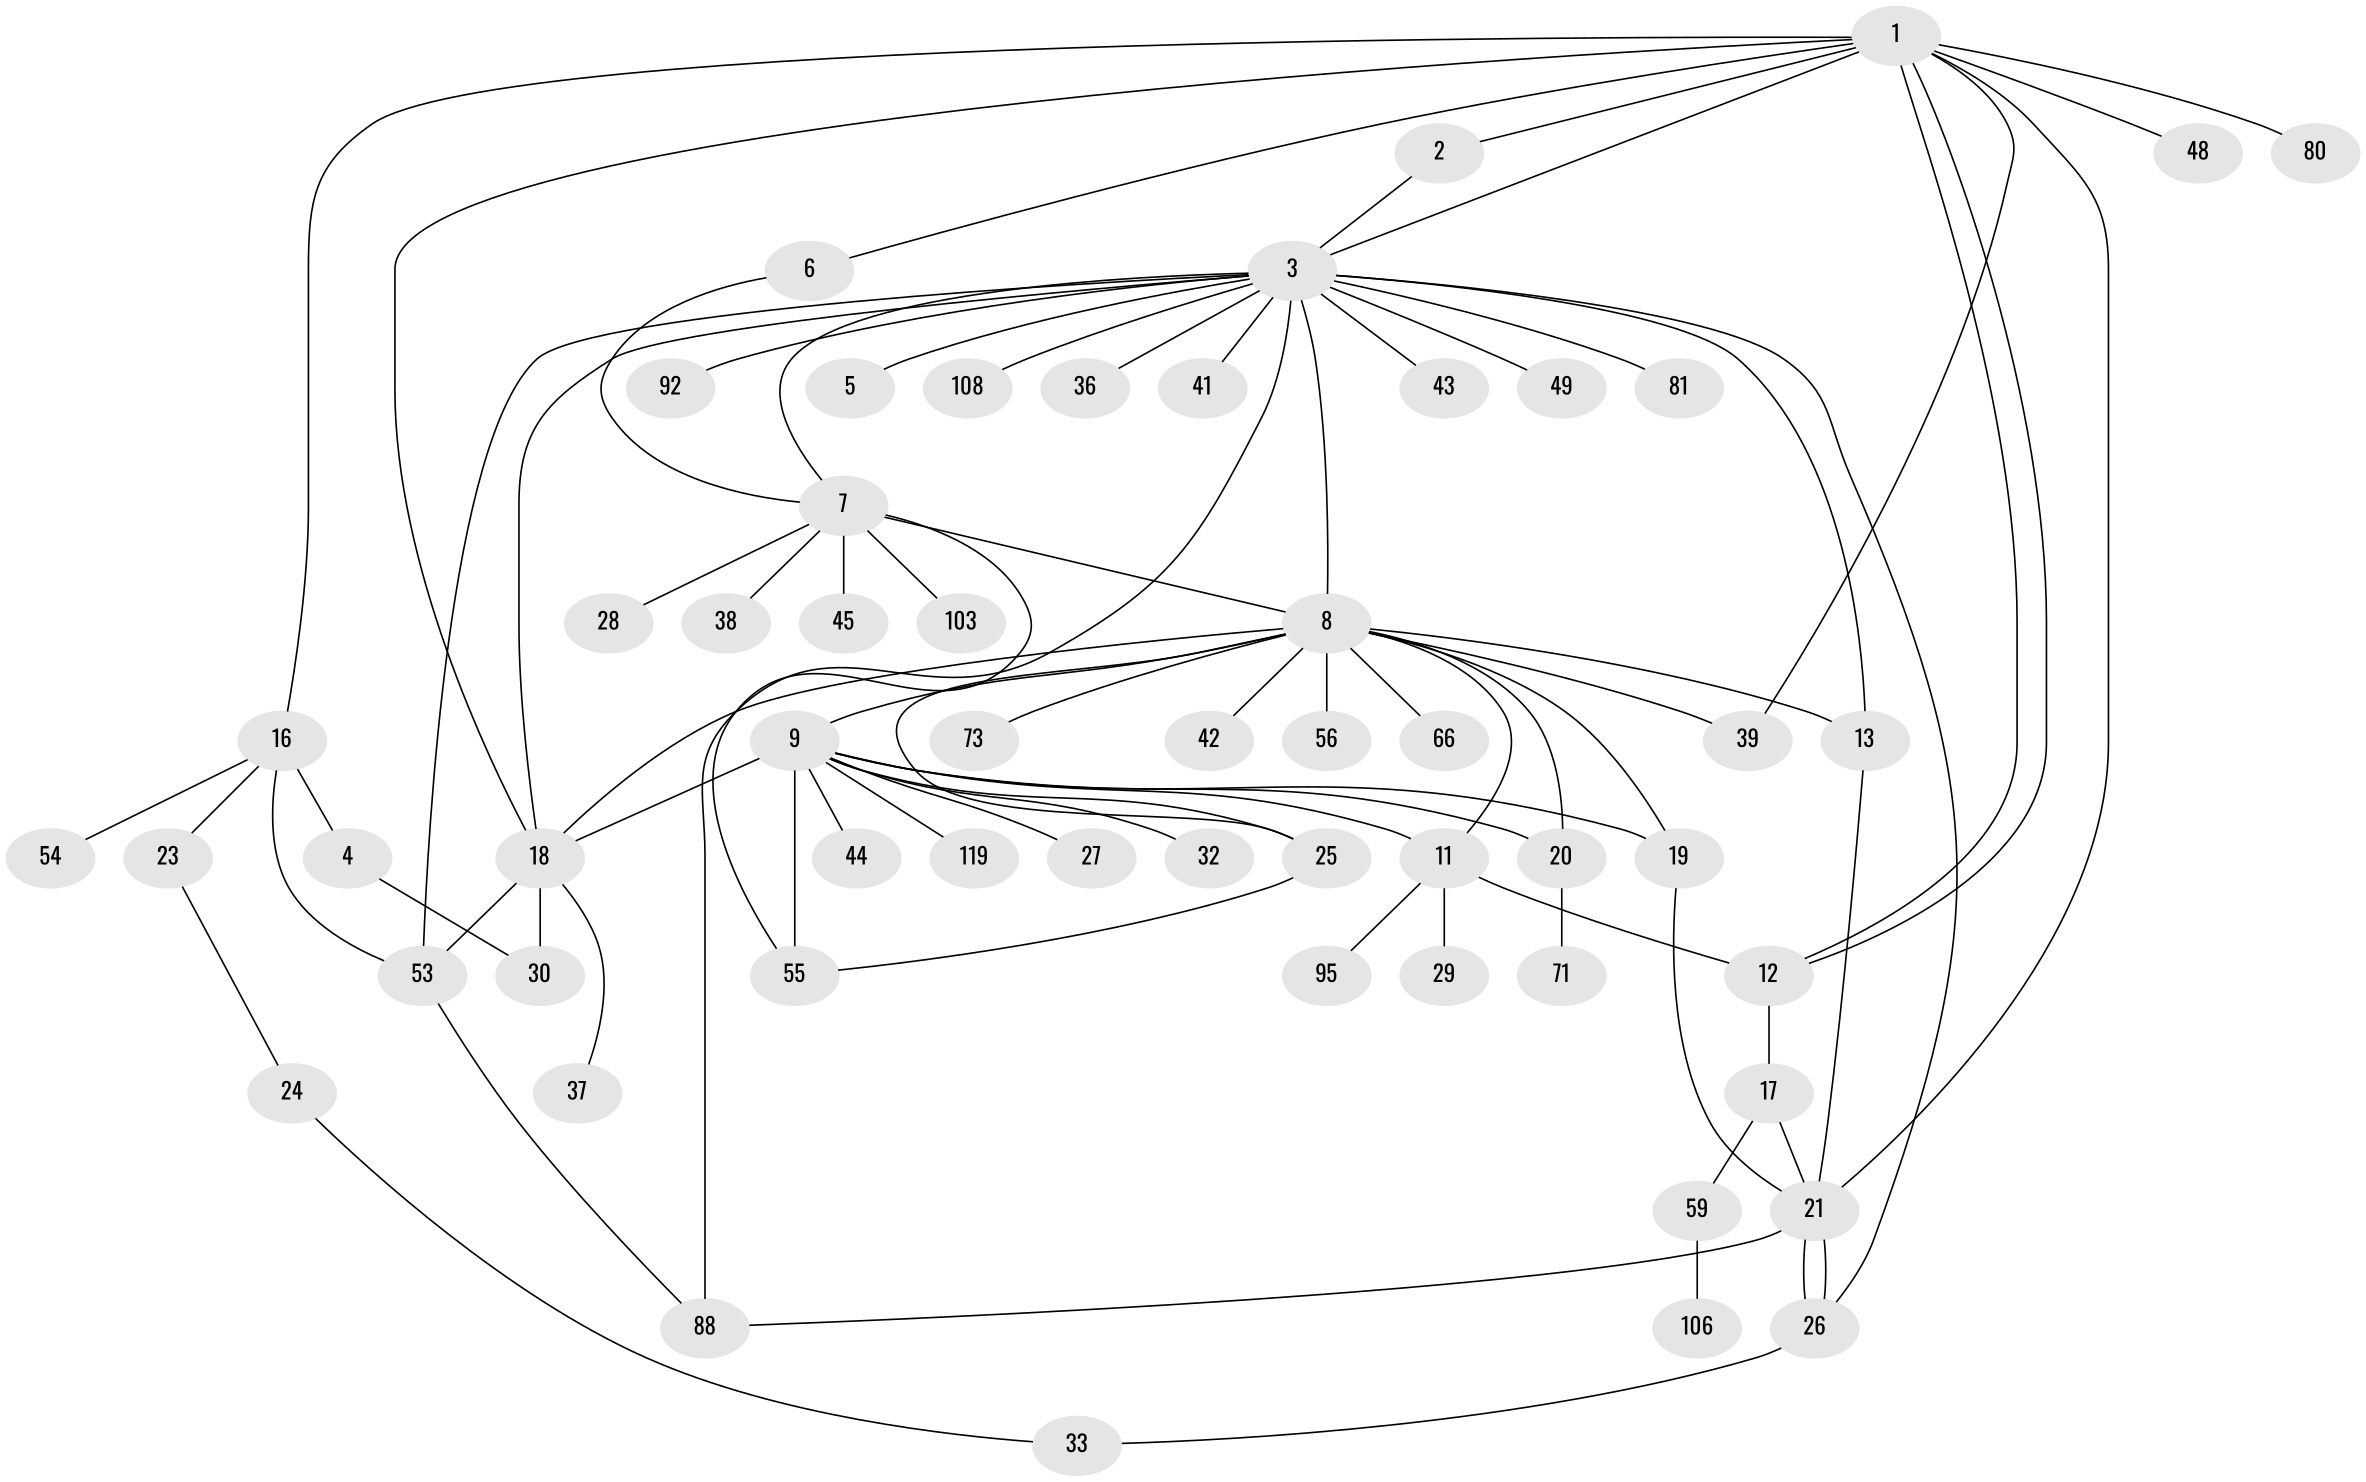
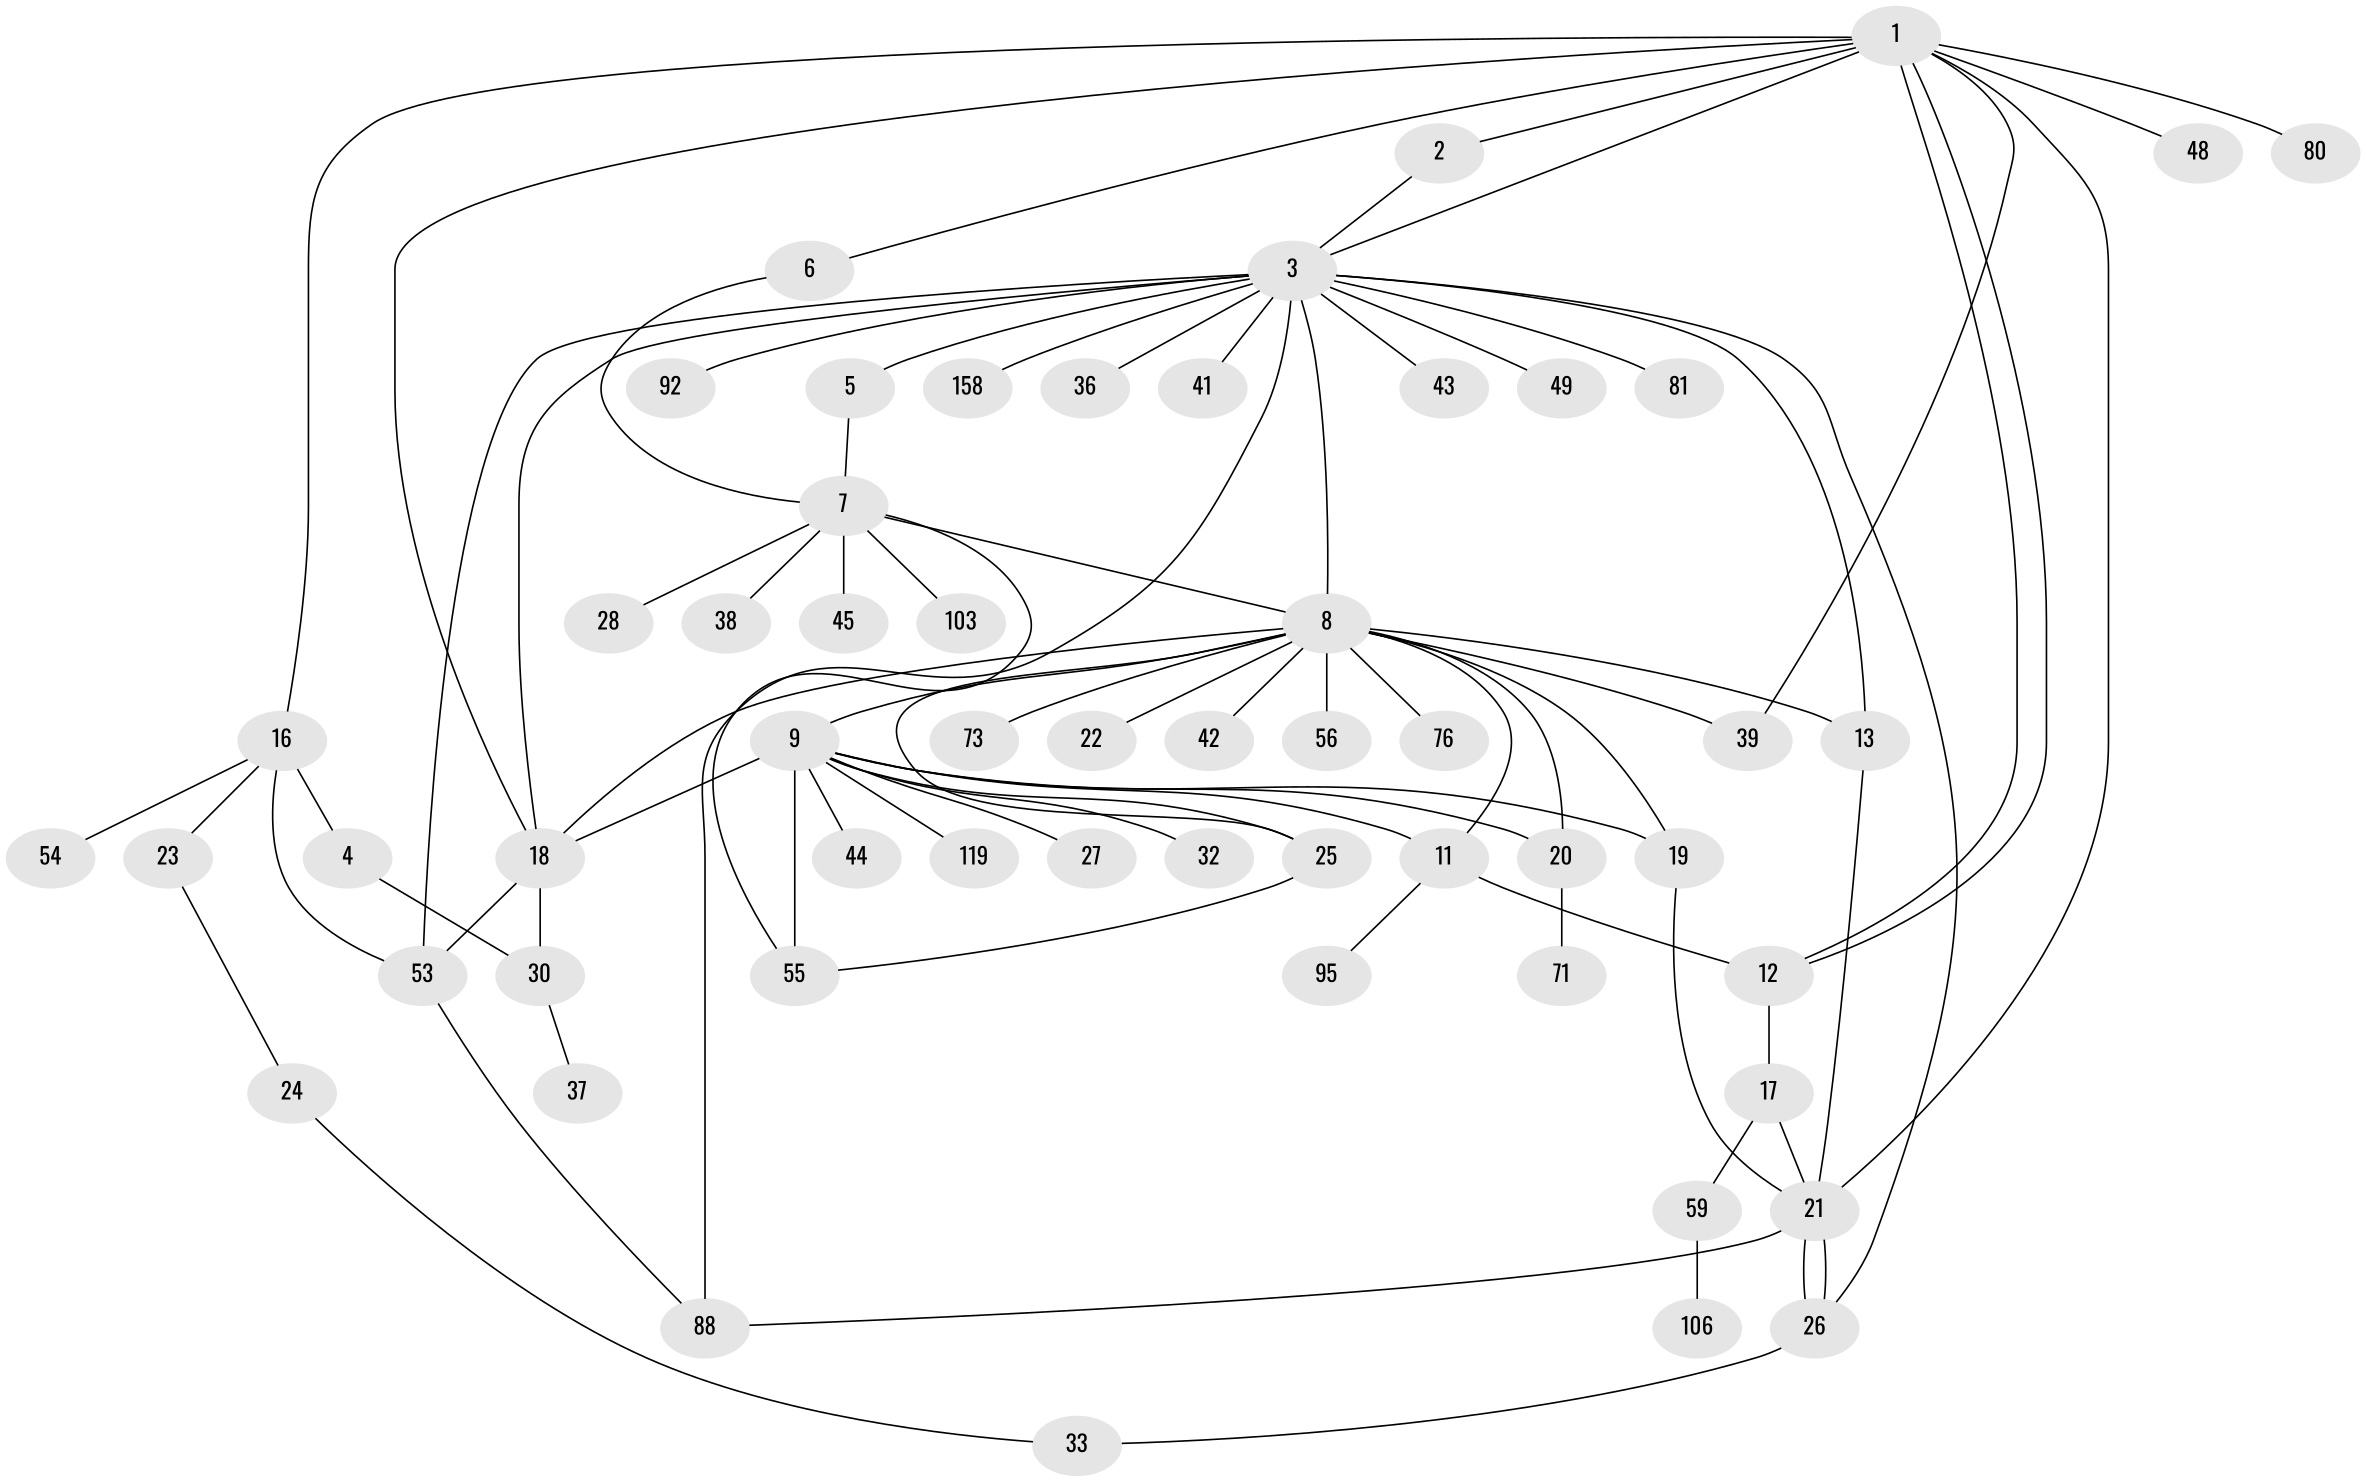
(947, 300) -> (847, 447)
(968, 388) -> (968, 388)
none -> (1092, 741)
(1444, 741) -> (1444, 741)
(603, 970) -> (559, 1035)
(1444, 976) -> none
